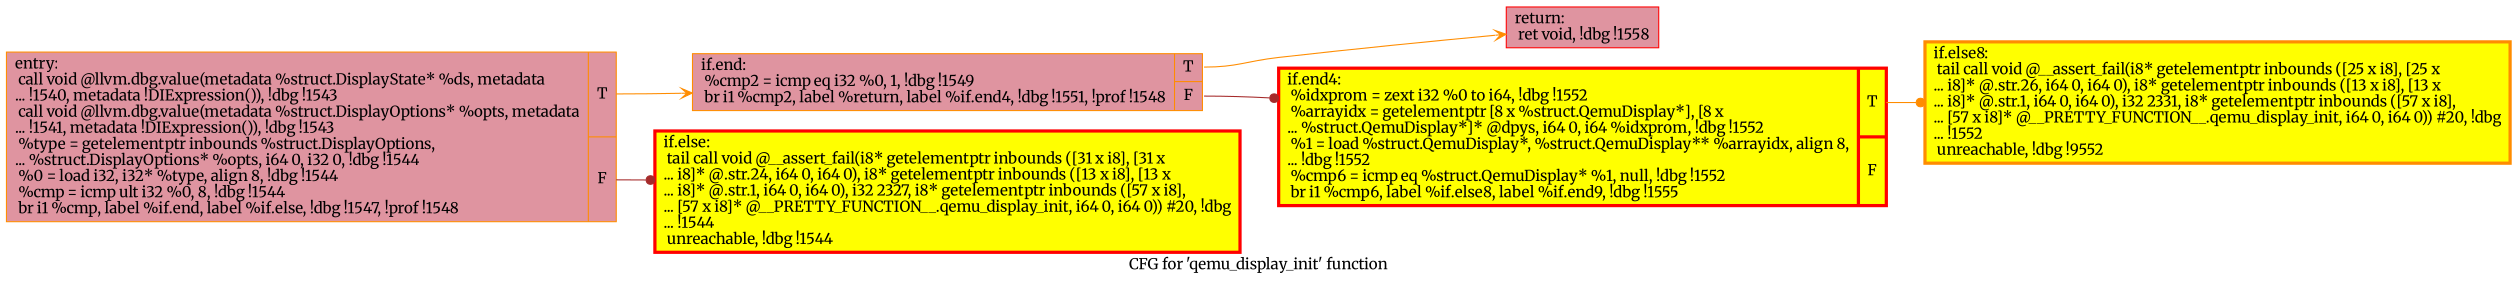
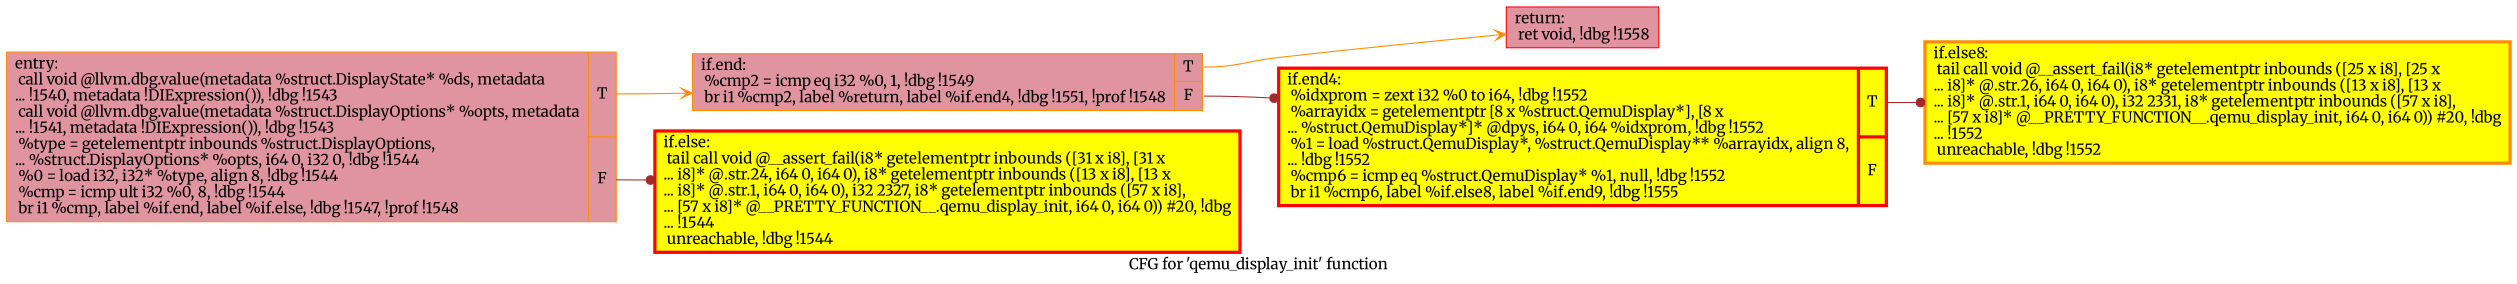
(1901, 103) -> (1901, 103)
(2019, 150) -> (2018, 150)
